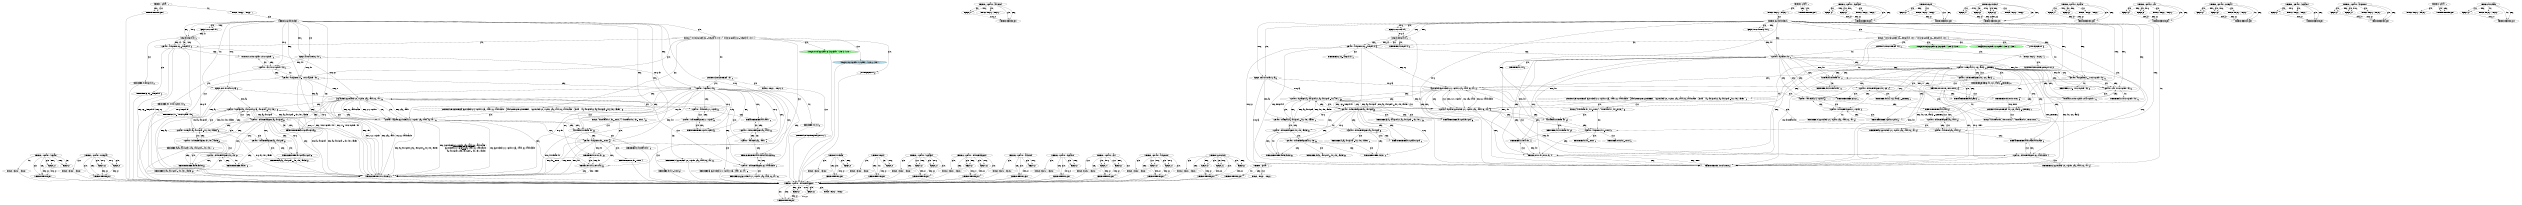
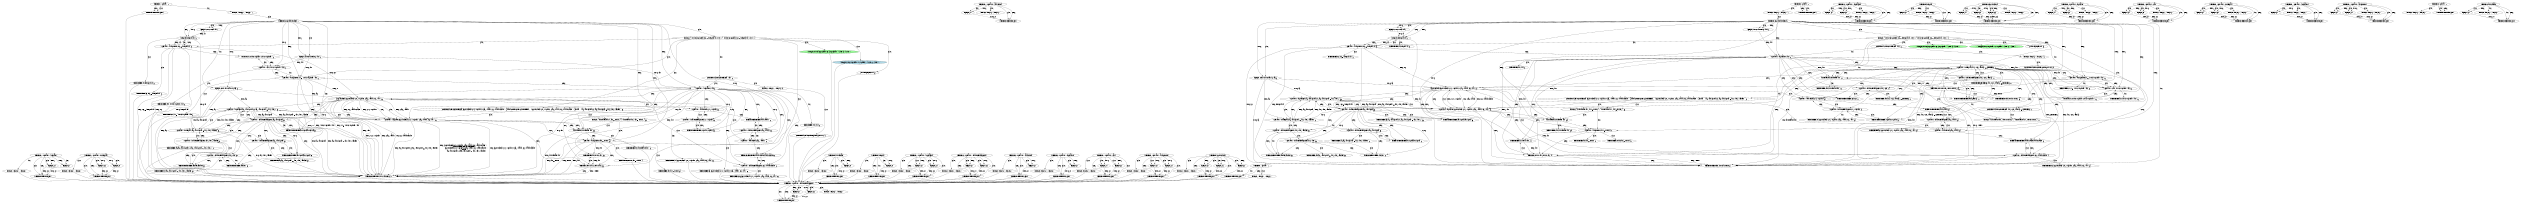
none -> (1950, 73)
(1926, 92) -> (1990, 94)
(2008, 104) -> (1981, 93)
